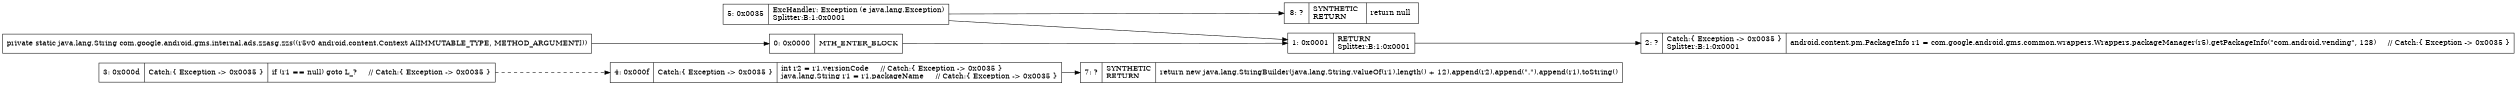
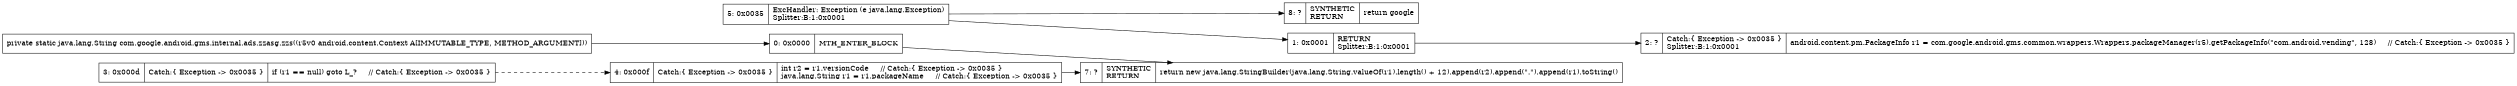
(1391, 13) -> (1389, 13)
(1093, 43) -> (1035, 55)
